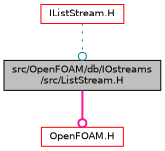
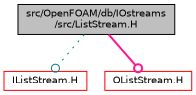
(82, 38) -> (71, 50)
(82, 137) -> (148, 81)
